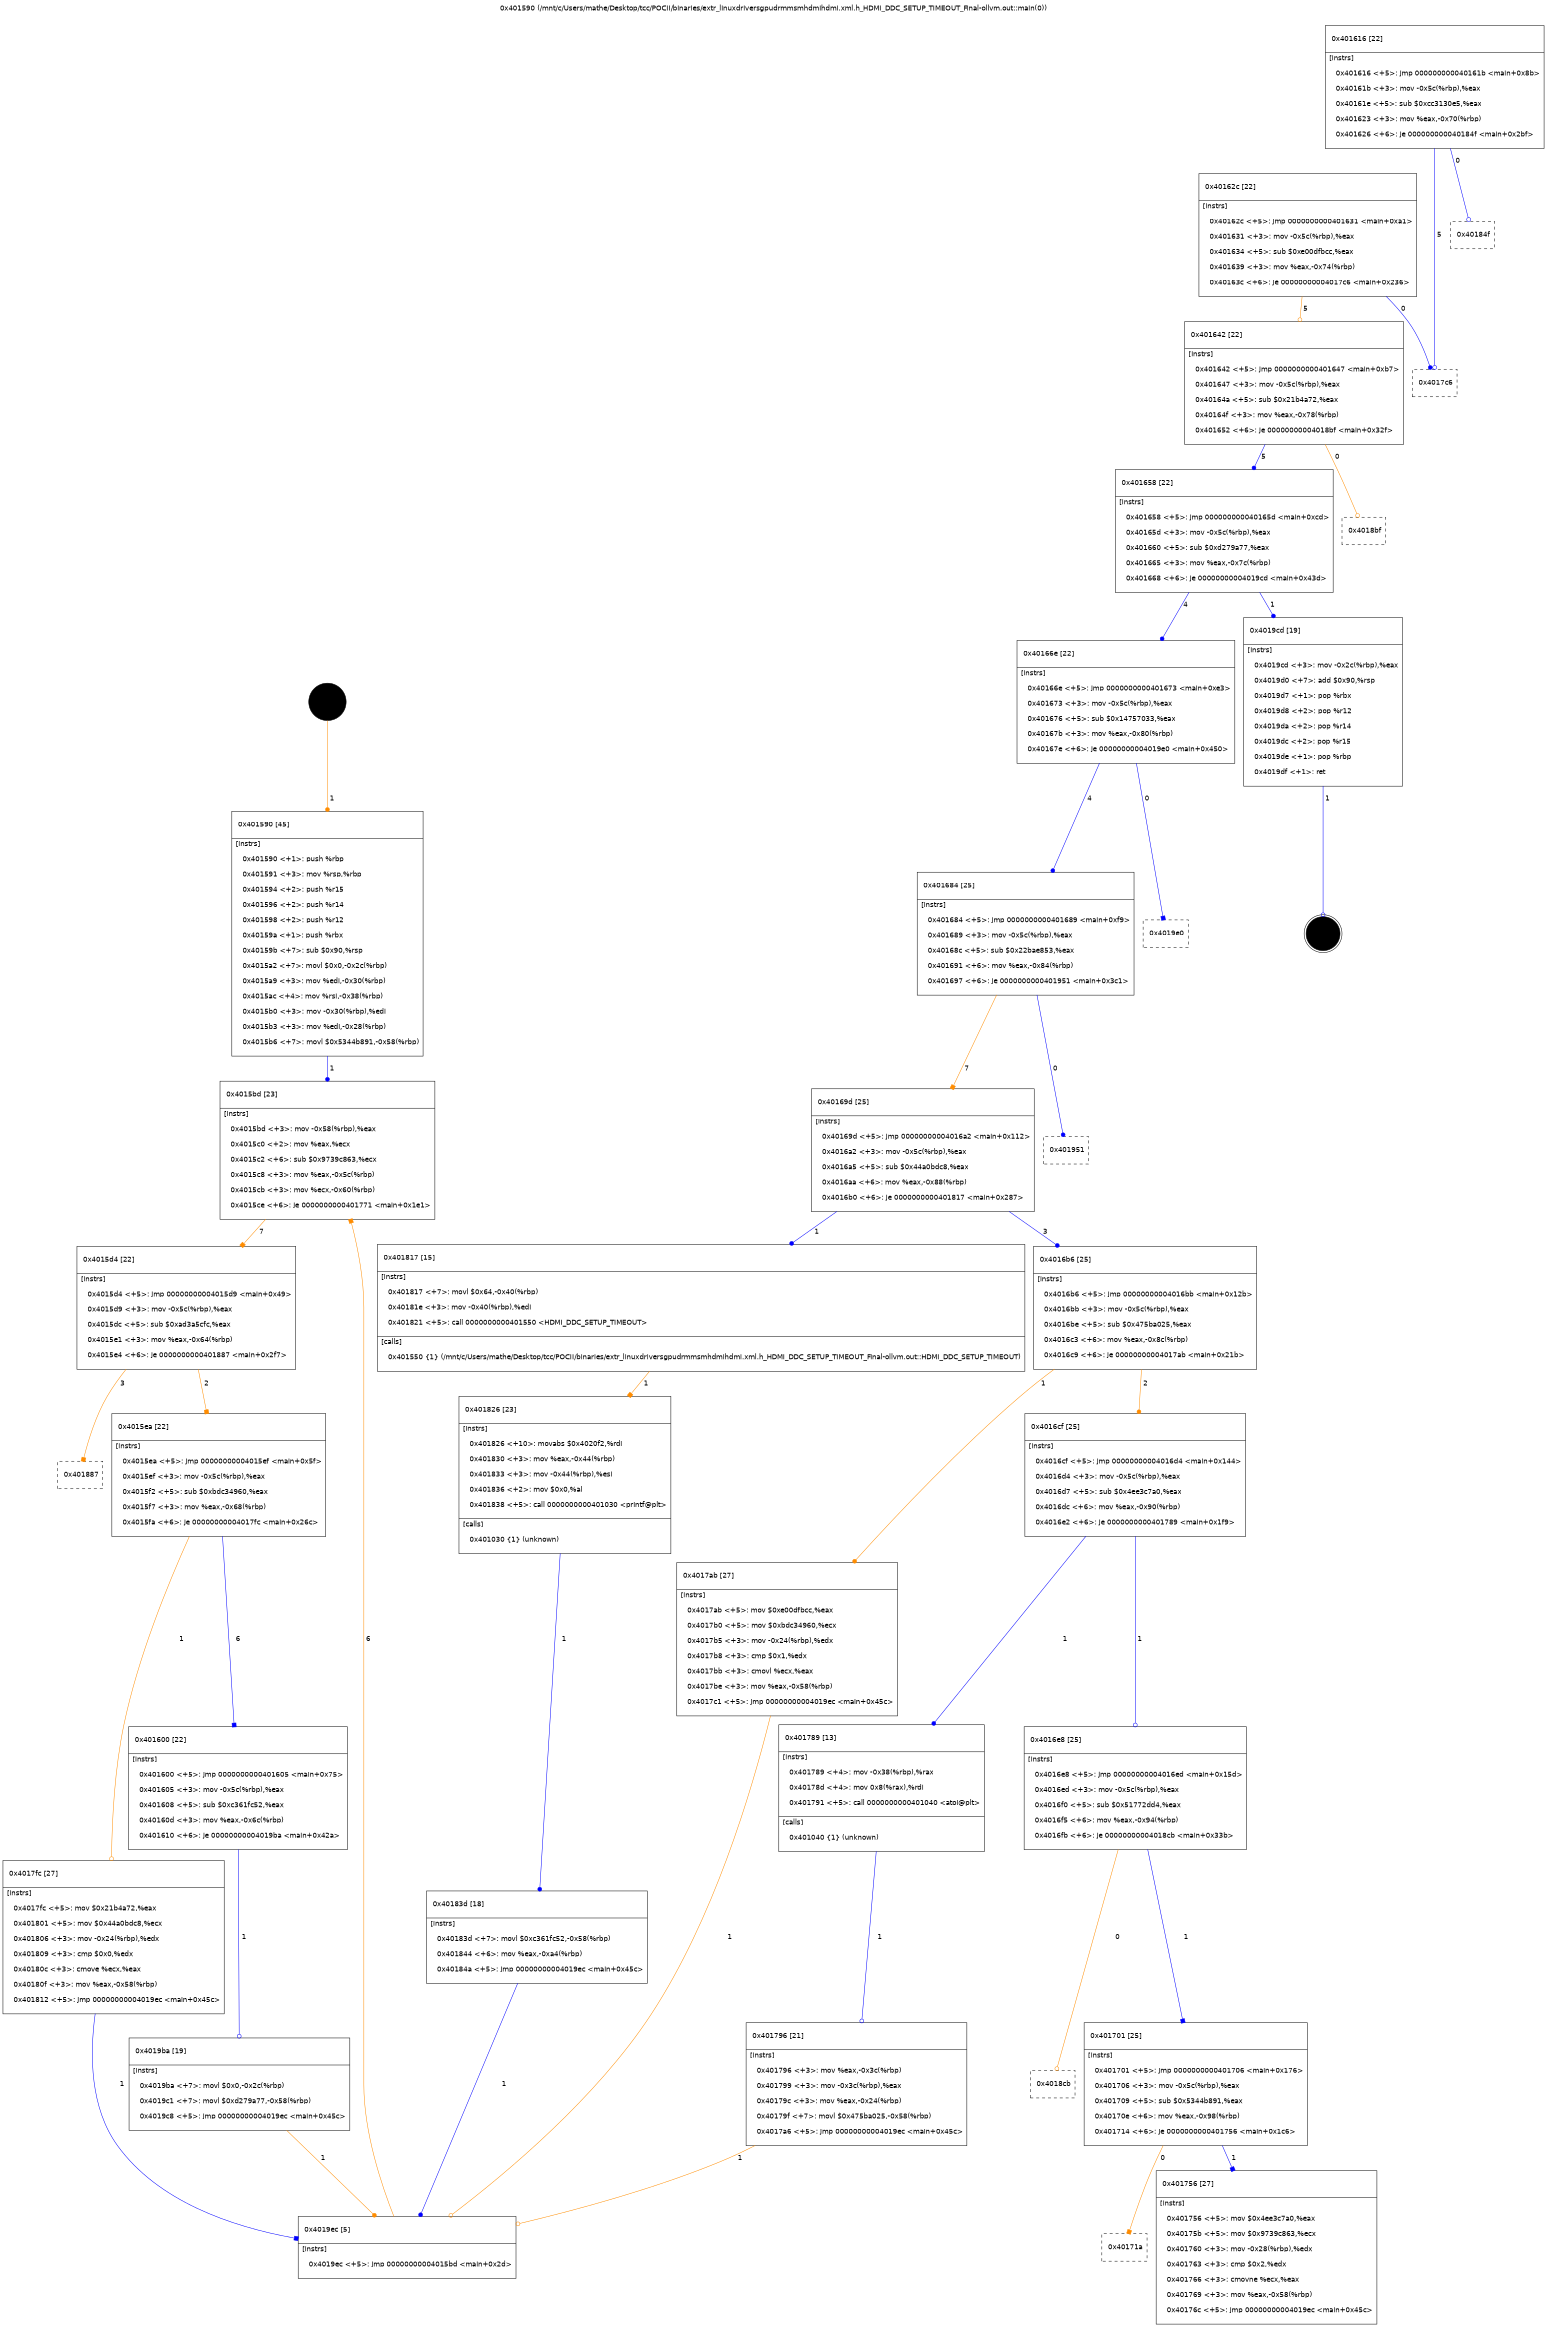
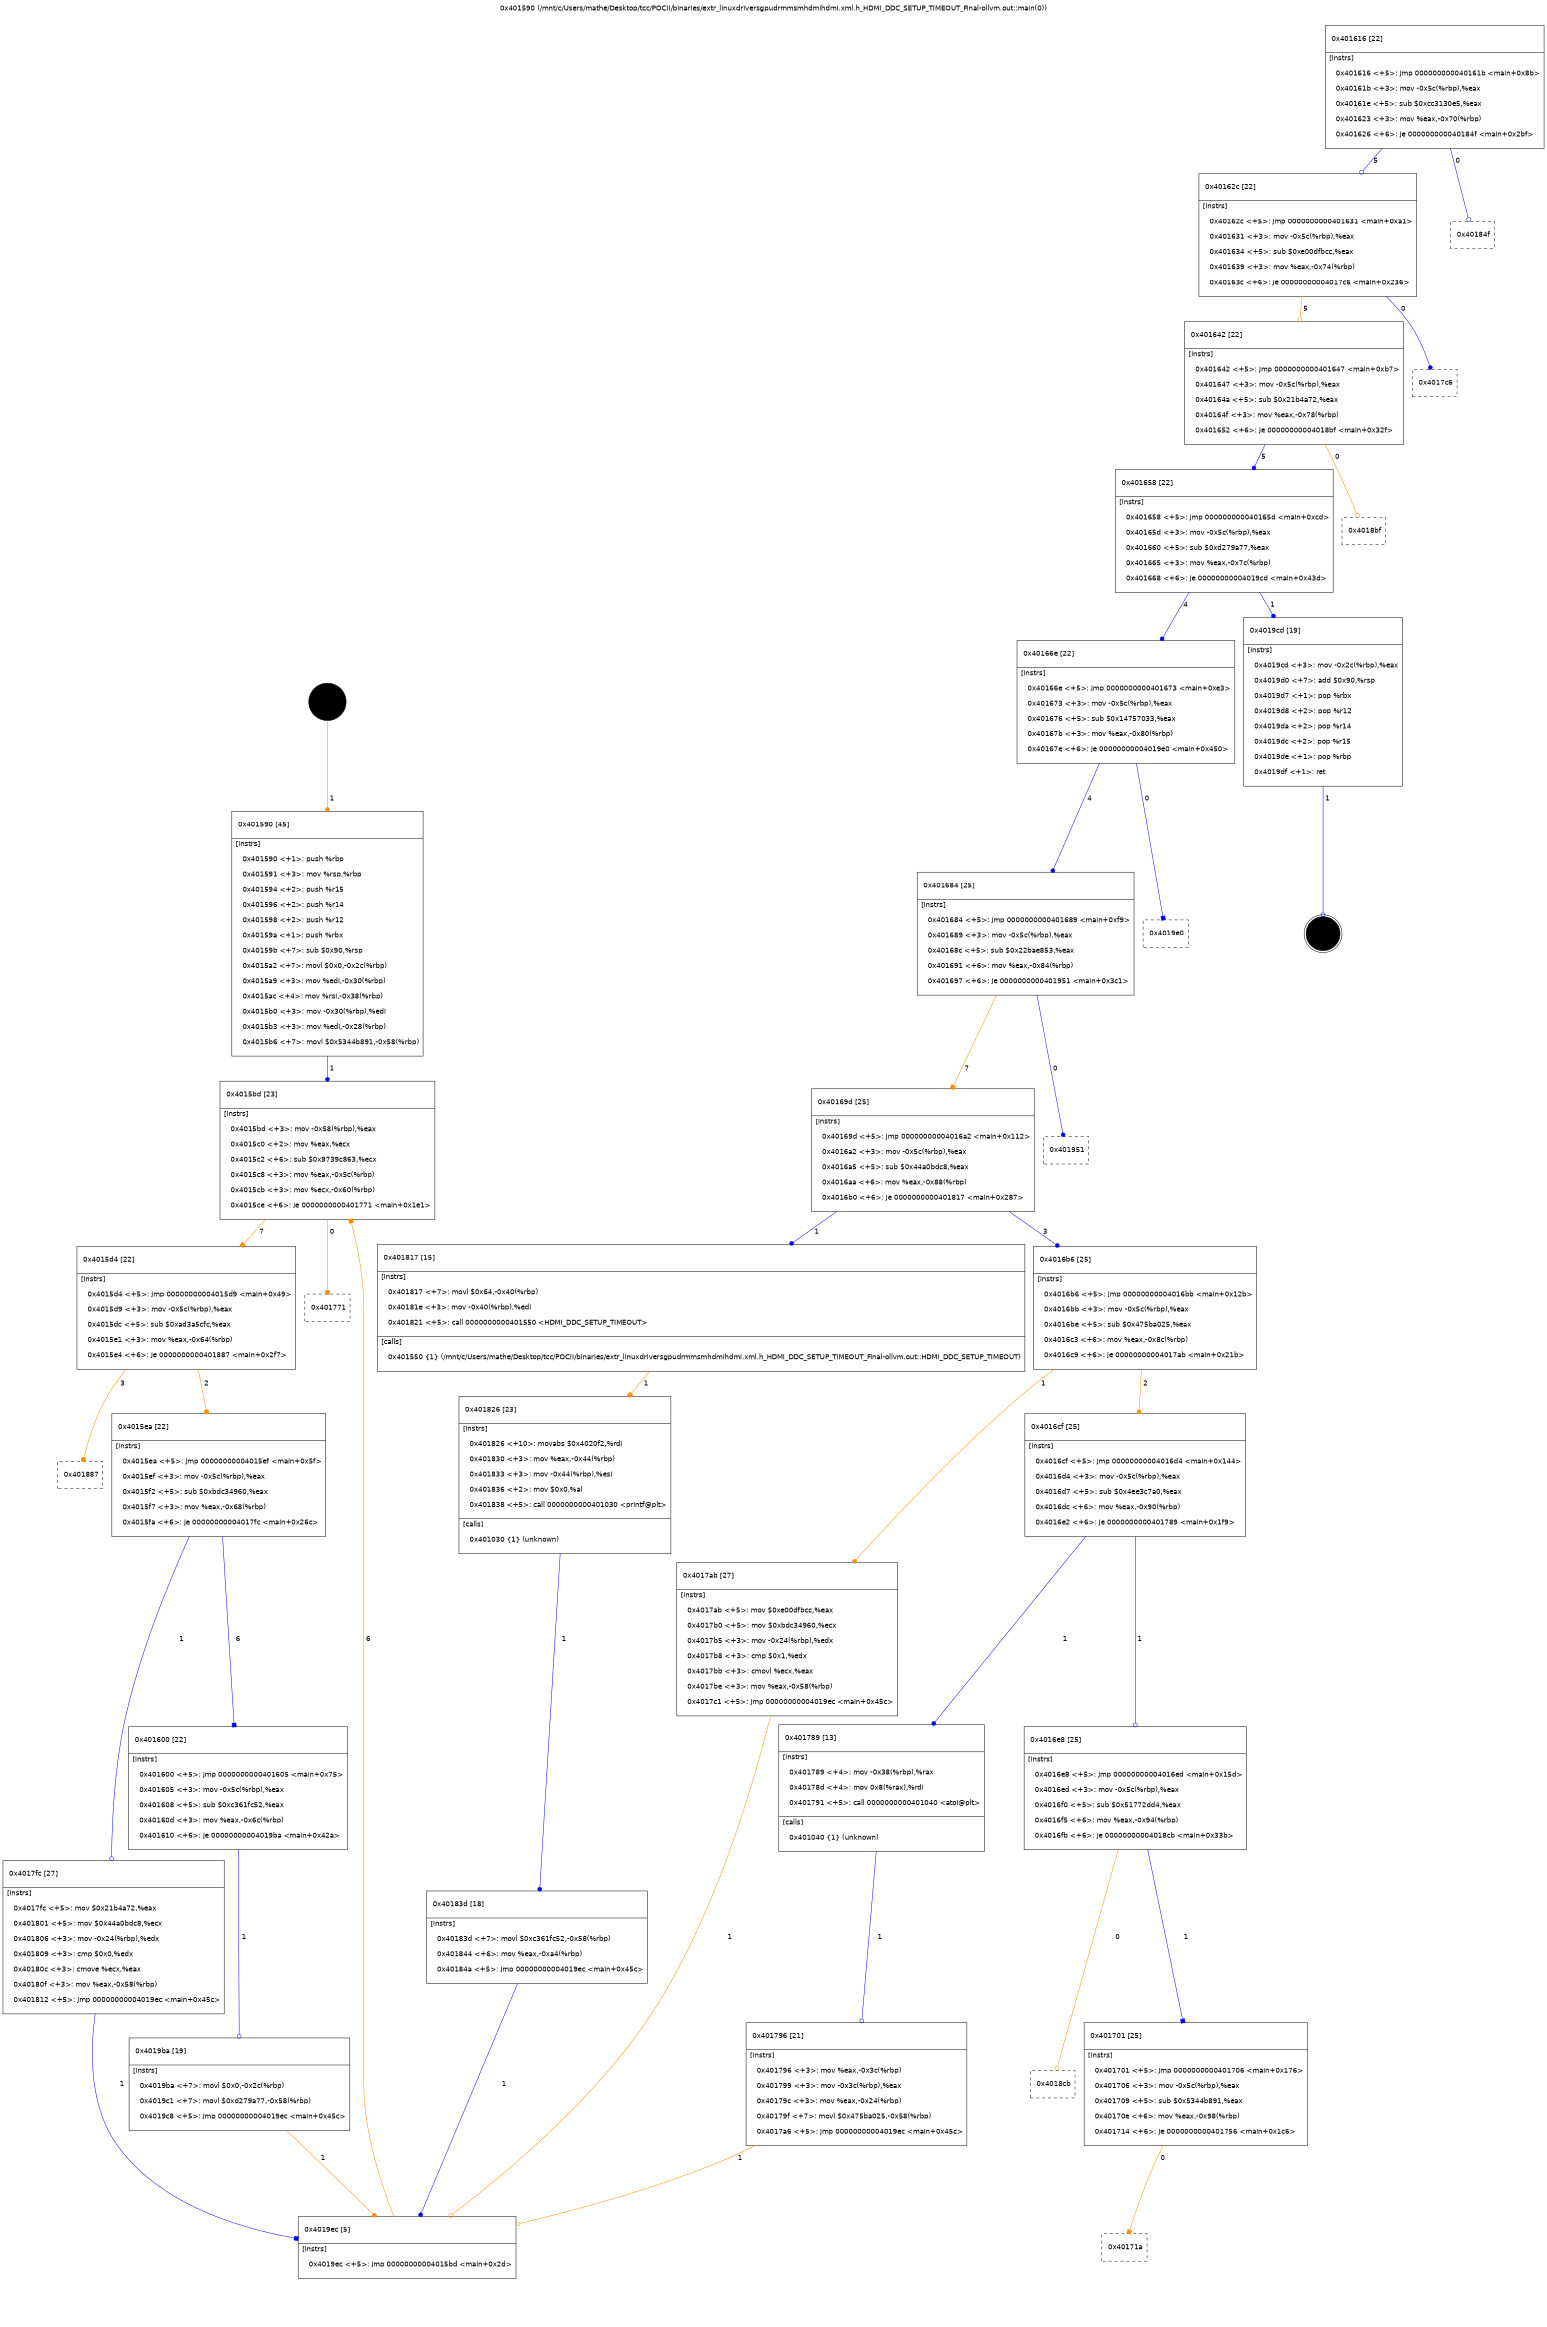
(1435, 257) -> (1373, 159)
none -> (327, 1308)
(132, 1692) -> (132, 1692)
(1267, 2247) -> none
